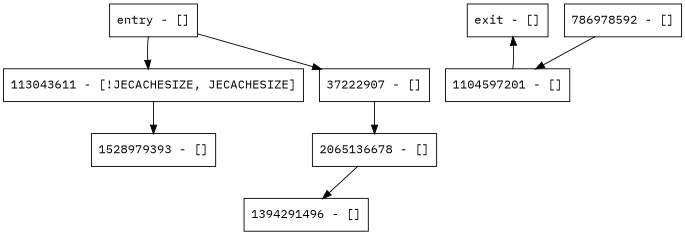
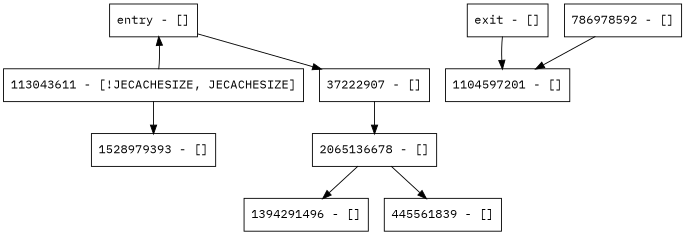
(148, 48) -> (159, 57)
(514, 57) -> (502, 48)
none -> (443, 215)
